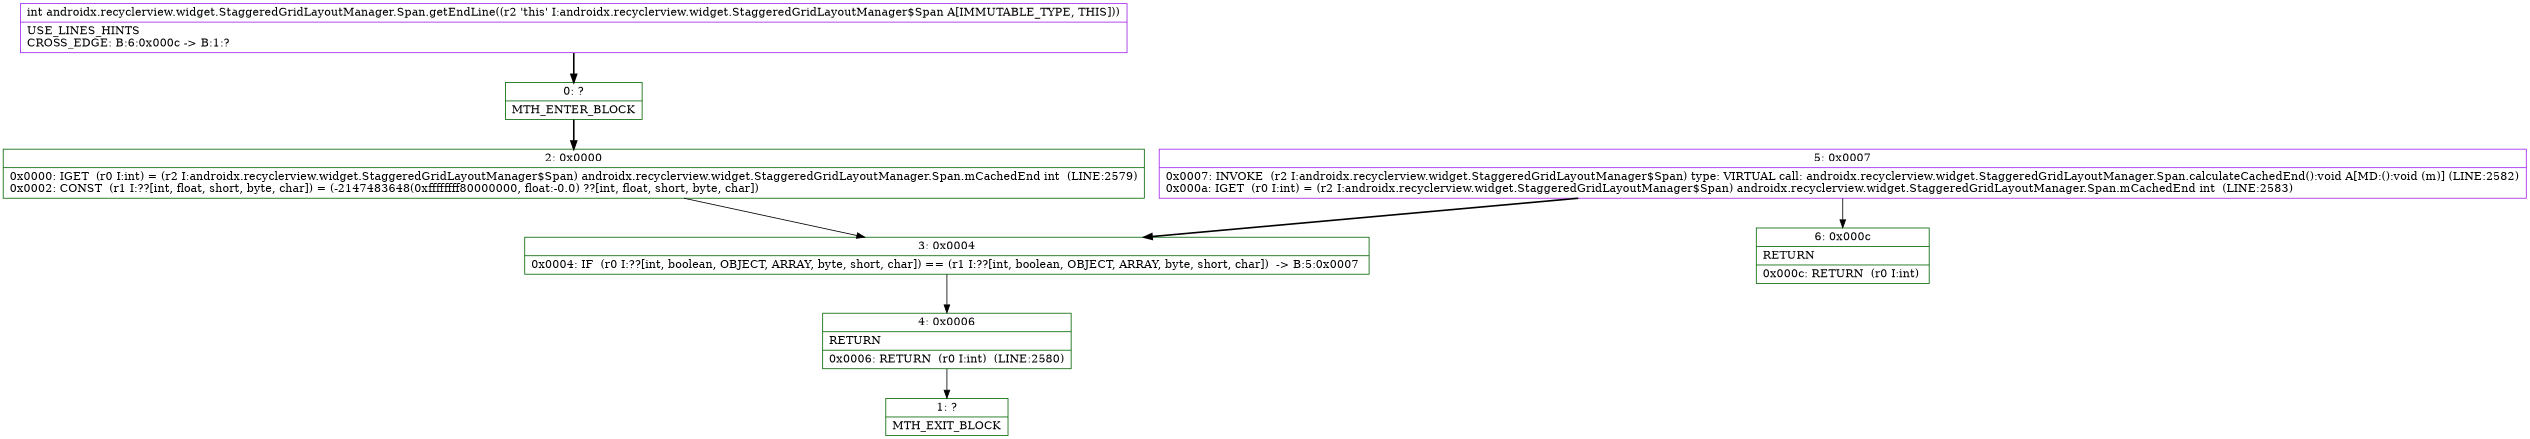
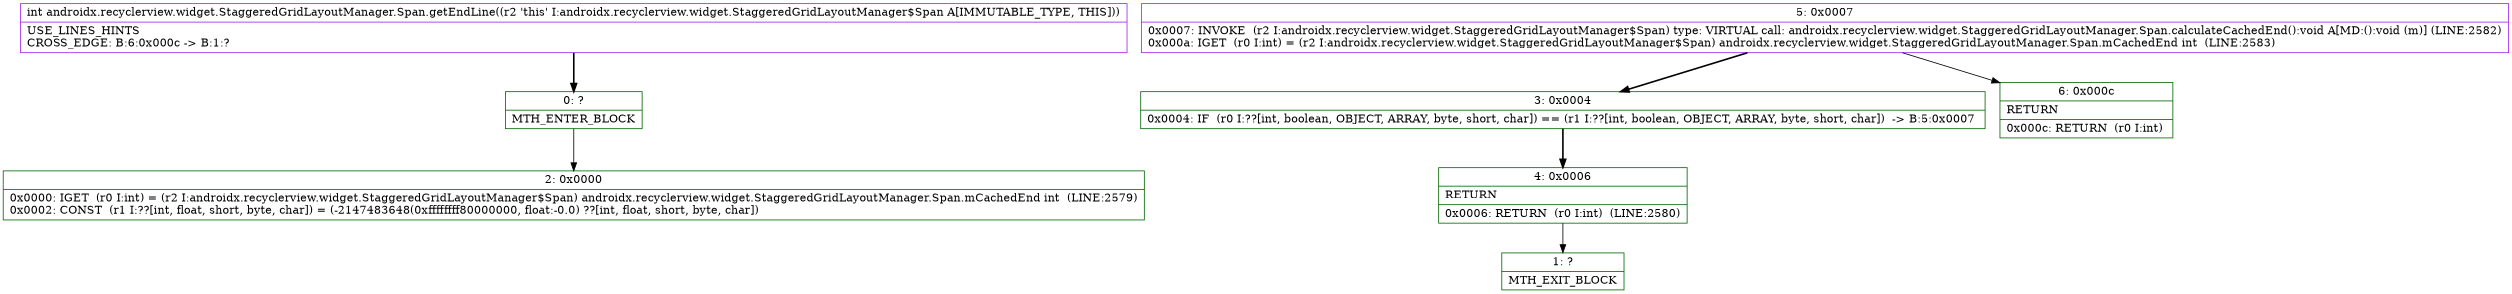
(574, 130) -> (574, 146)
(770, 217) -> none
(947, 289) -> (1563, 144)
